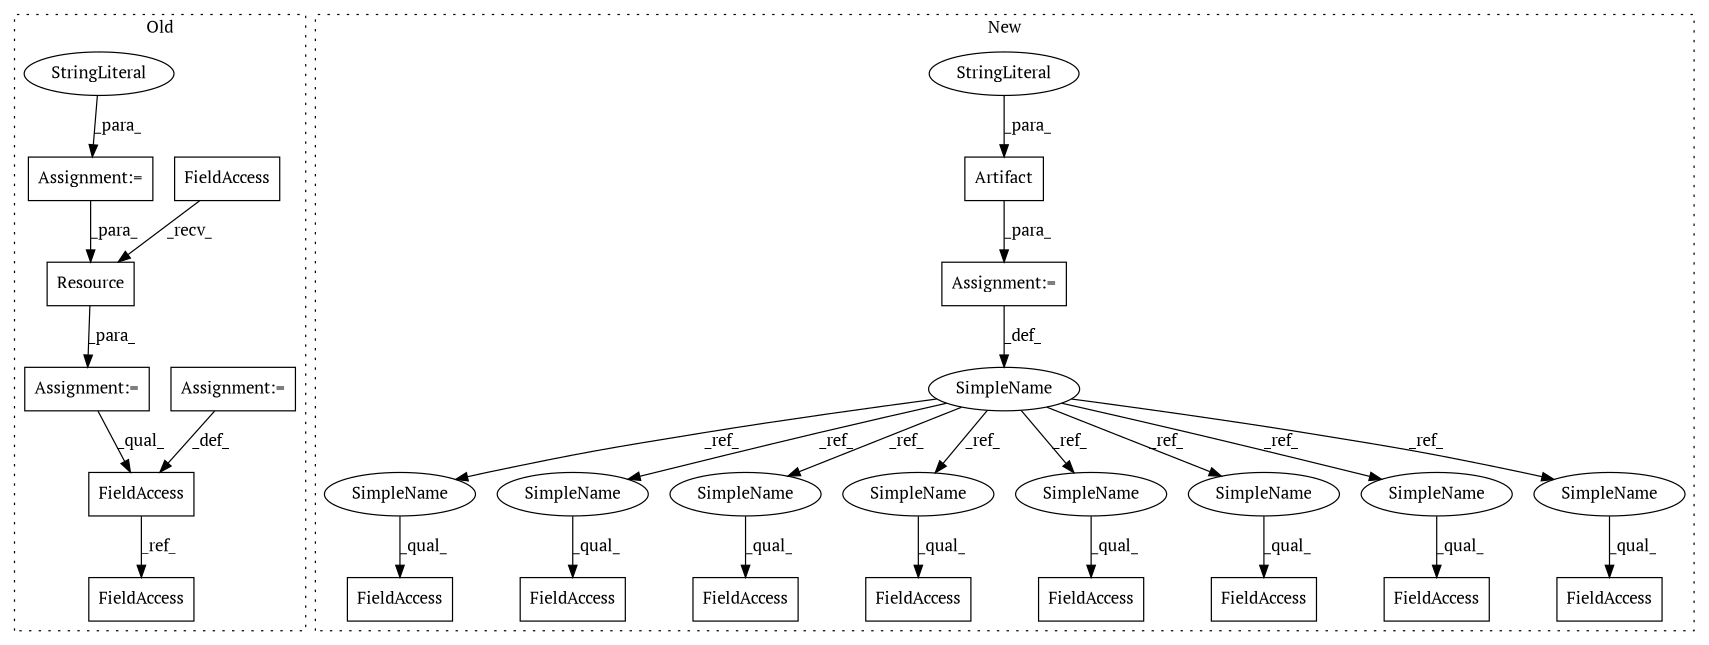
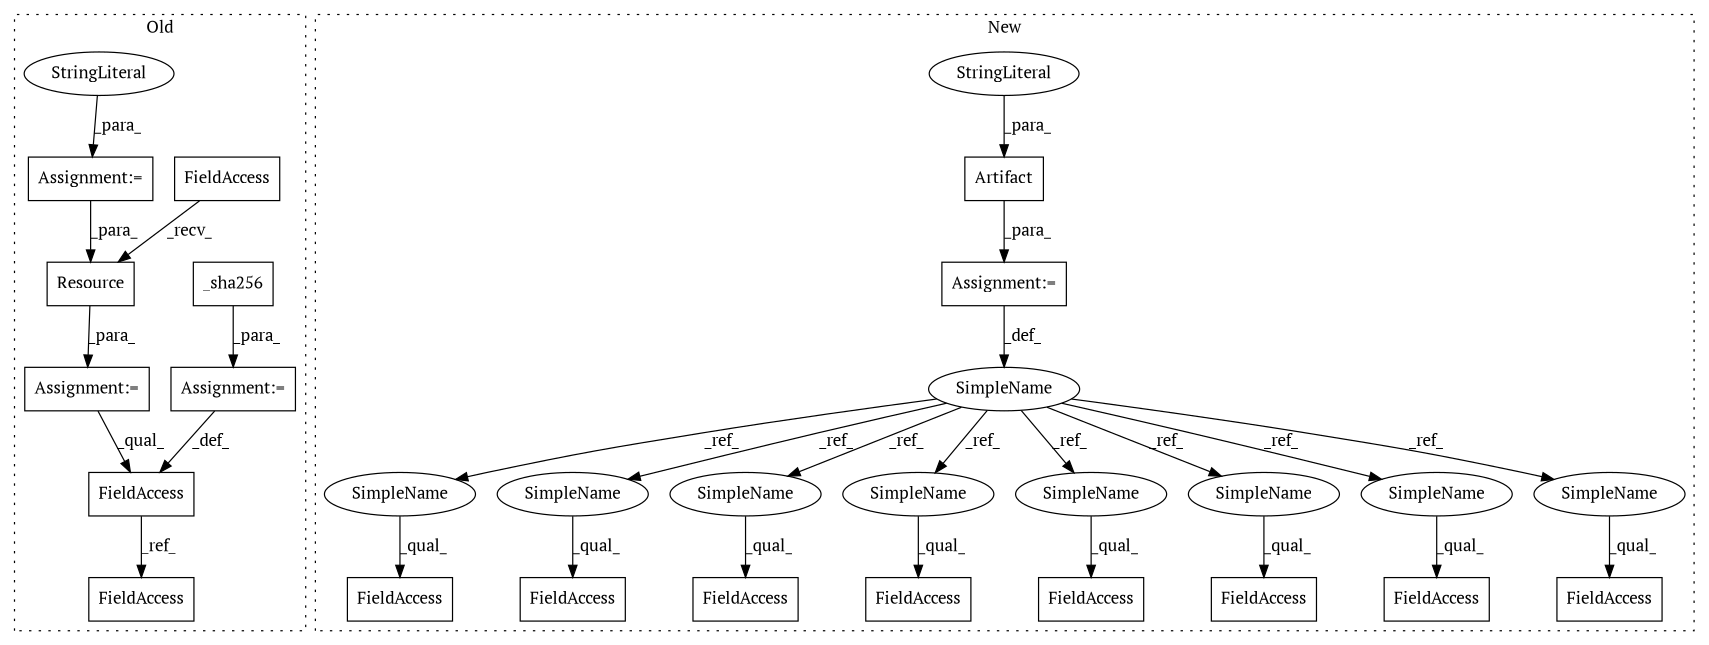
none -> (233, 284)
